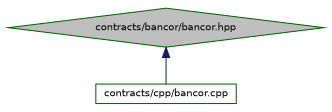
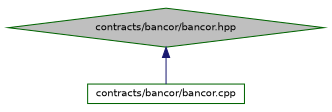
(166, 94) -> (166, 94)
